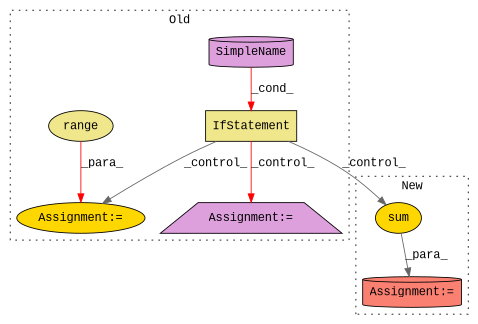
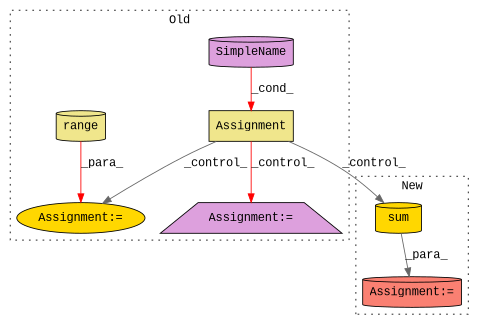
(81, 126) -> (81, 126)
(251, 126) -> (251, 126)
(398, 218) -> (398, 218)
